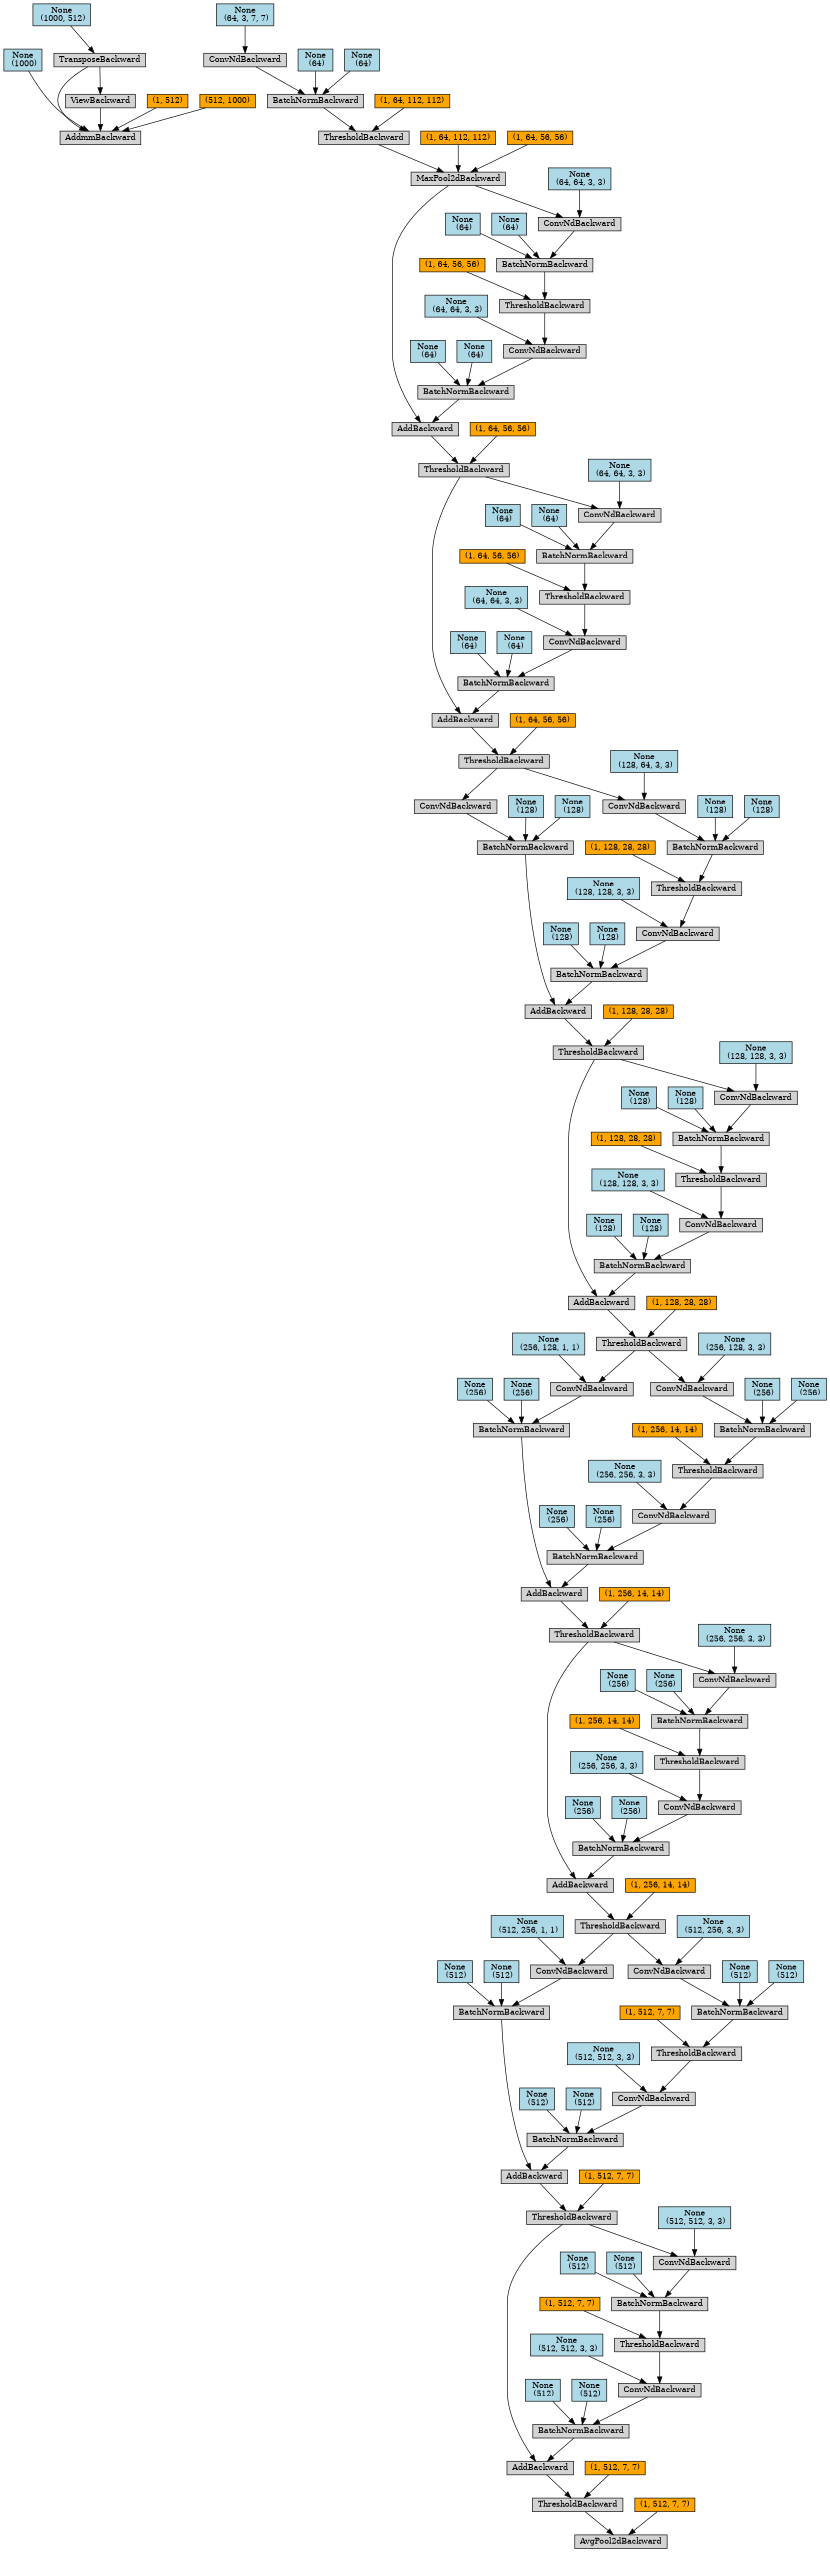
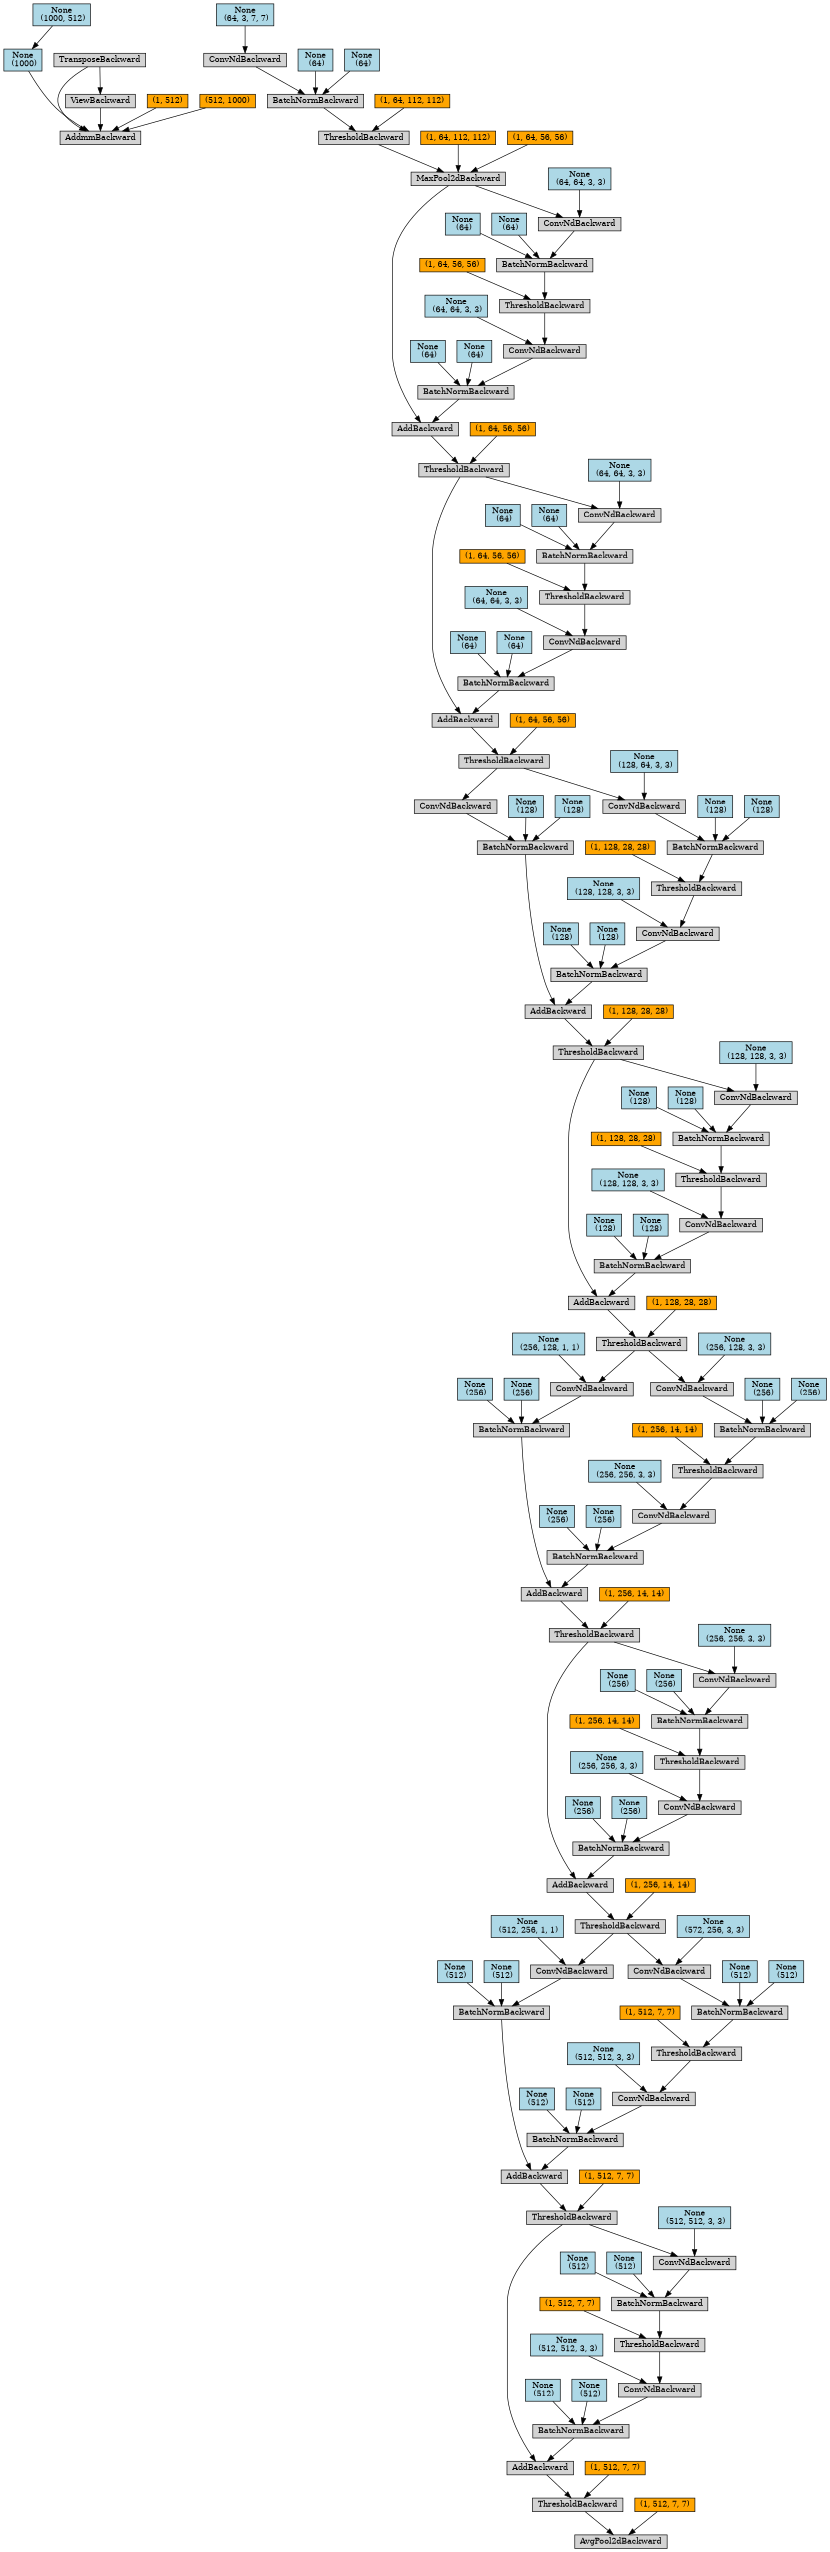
(80, 37) -> (45, 35)
(713, 1927) -> (713, 1927)
